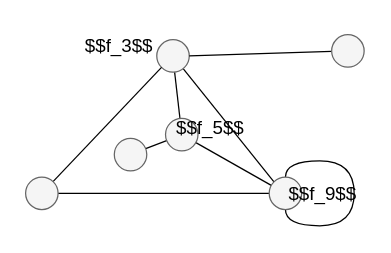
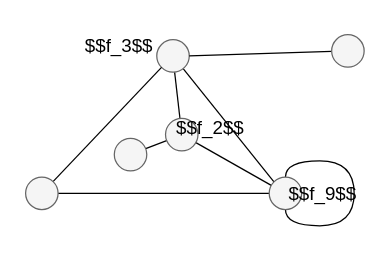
(211, 127) -> (211, 127)
